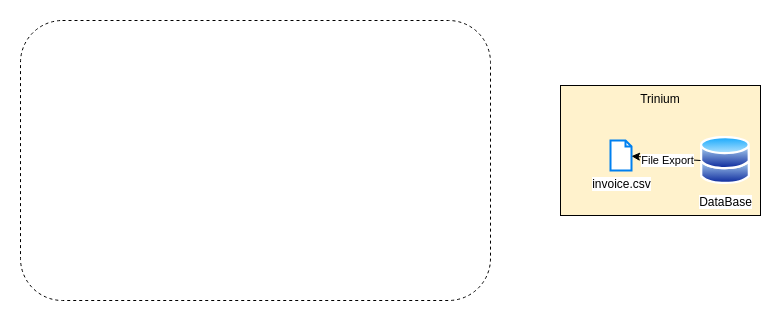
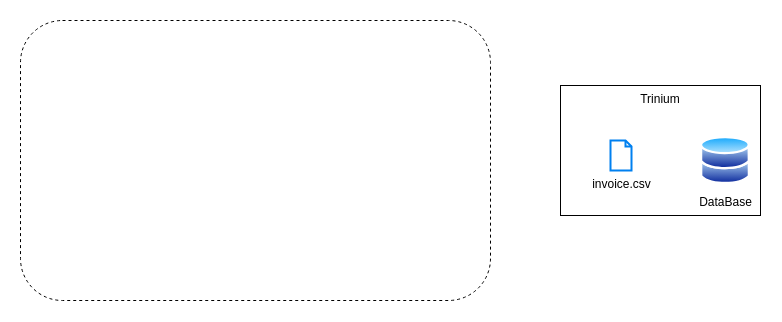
(661, 151) -> (661, 151)
(669, 159) -> none
